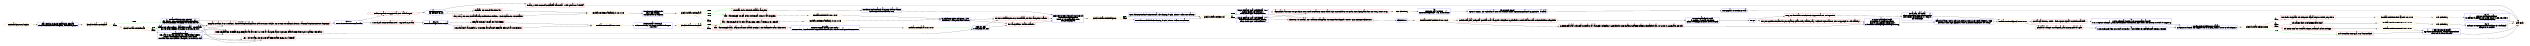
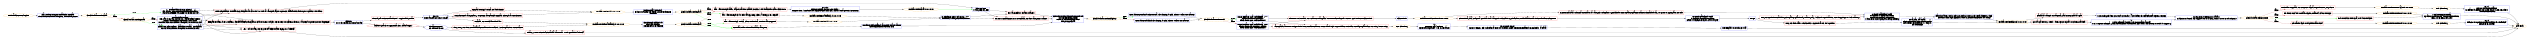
(460, 11) -> (460, 19)
